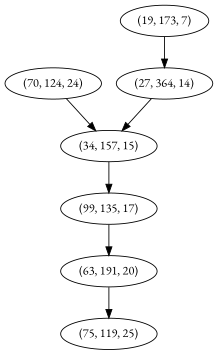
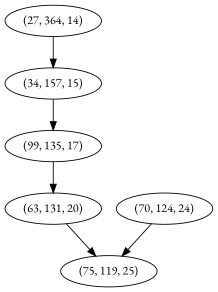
(165, 21) -> none
(78, 112) -> (140, 237)
(109, 271) -> (53, 209)
